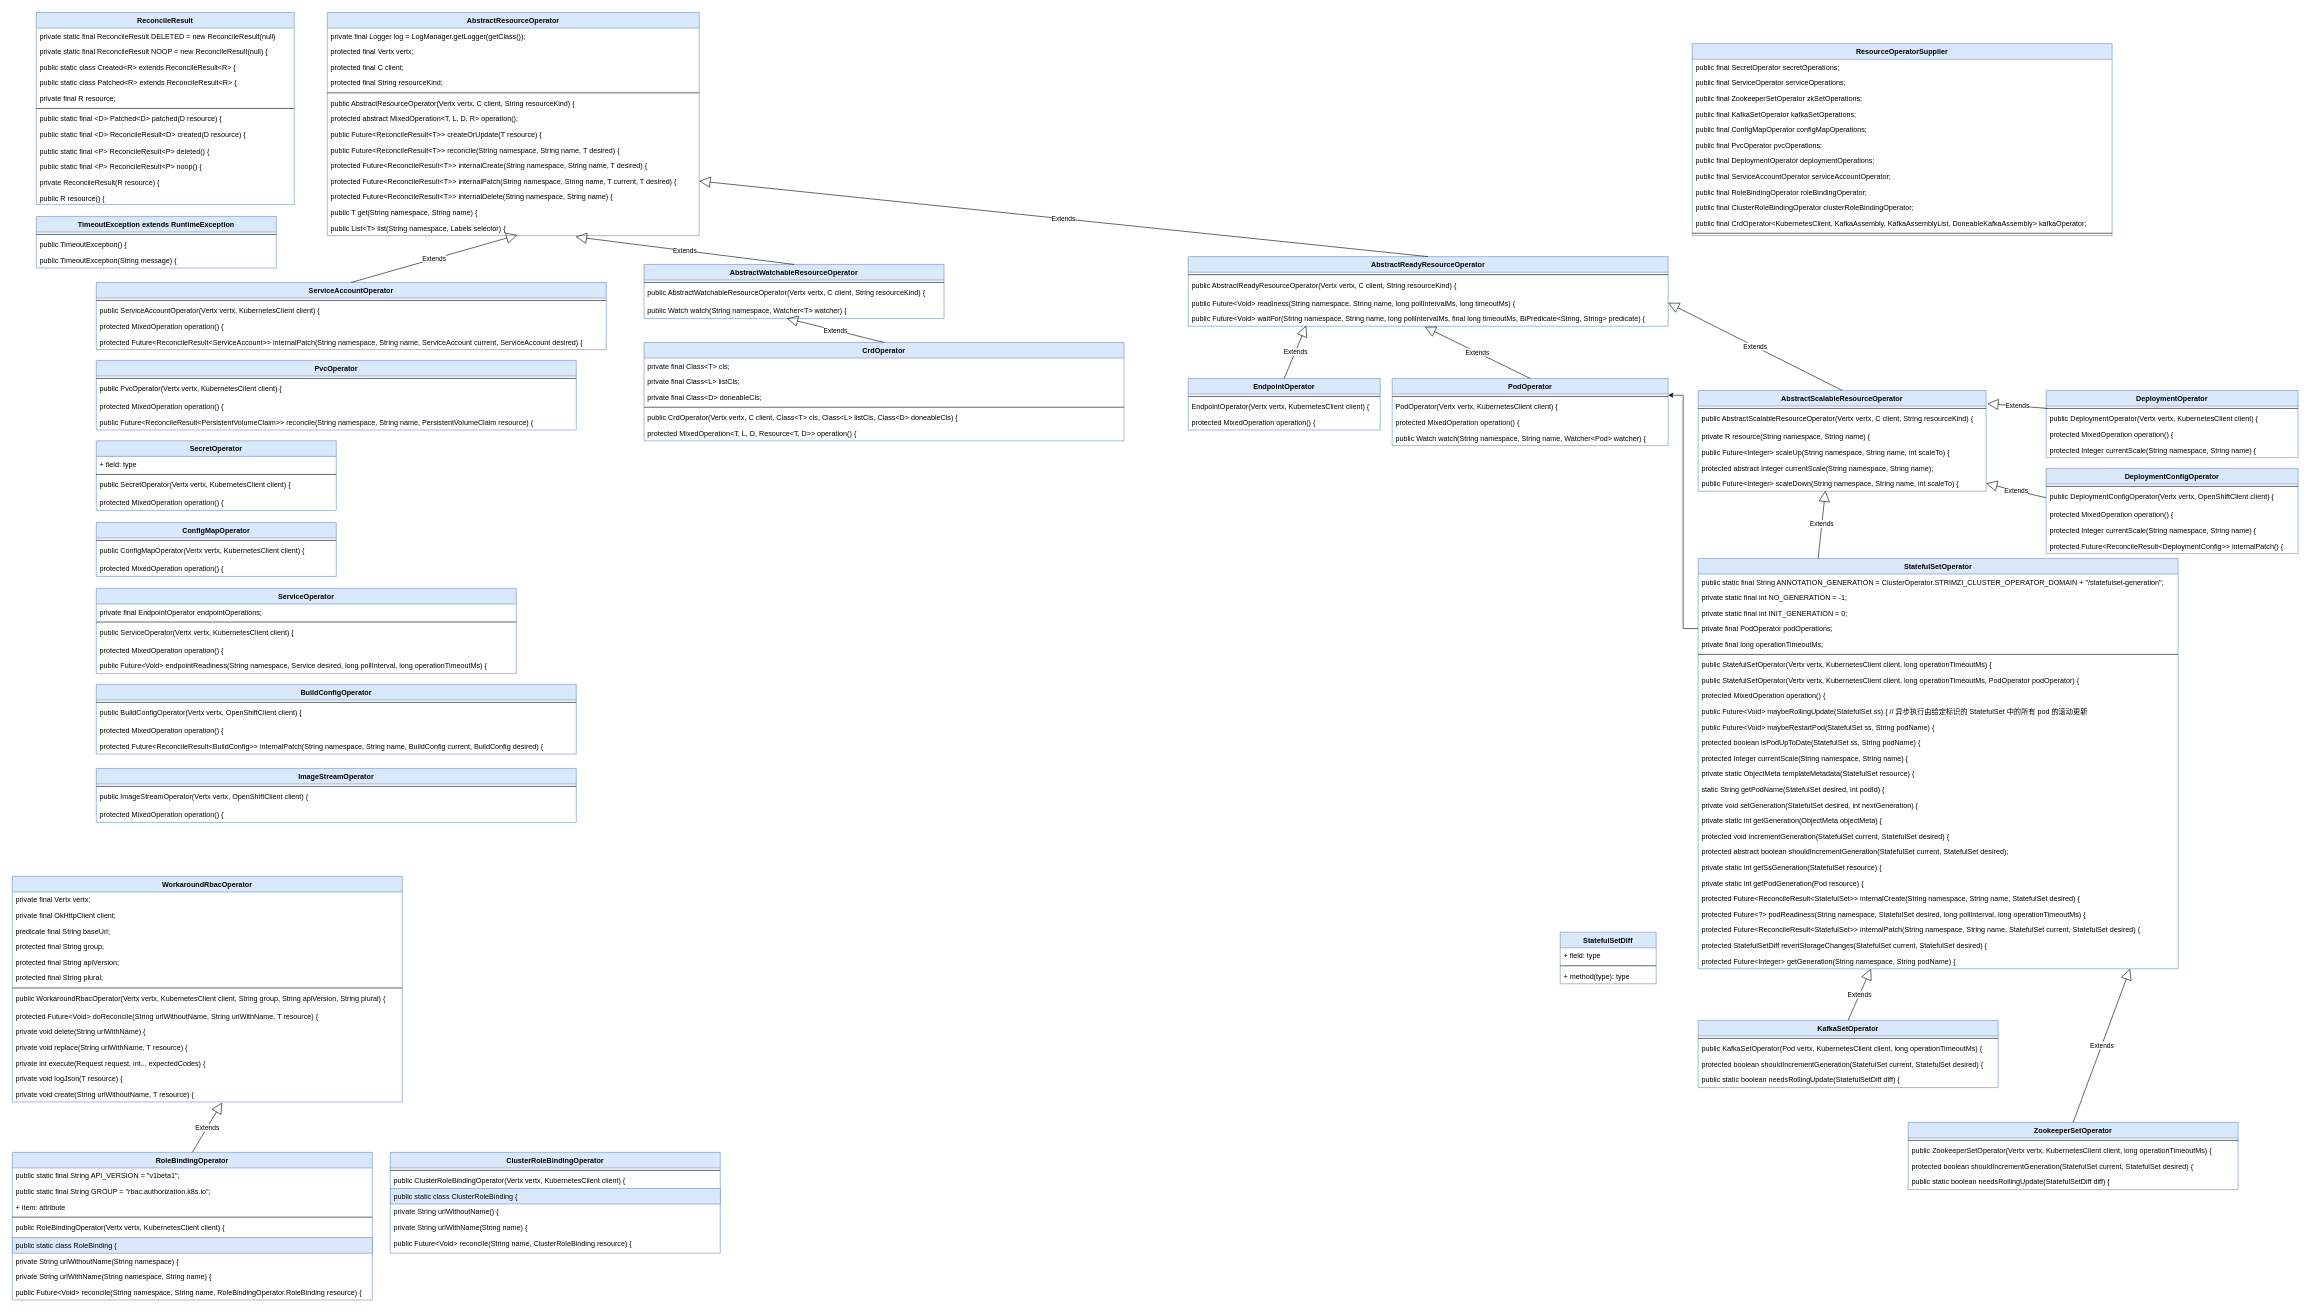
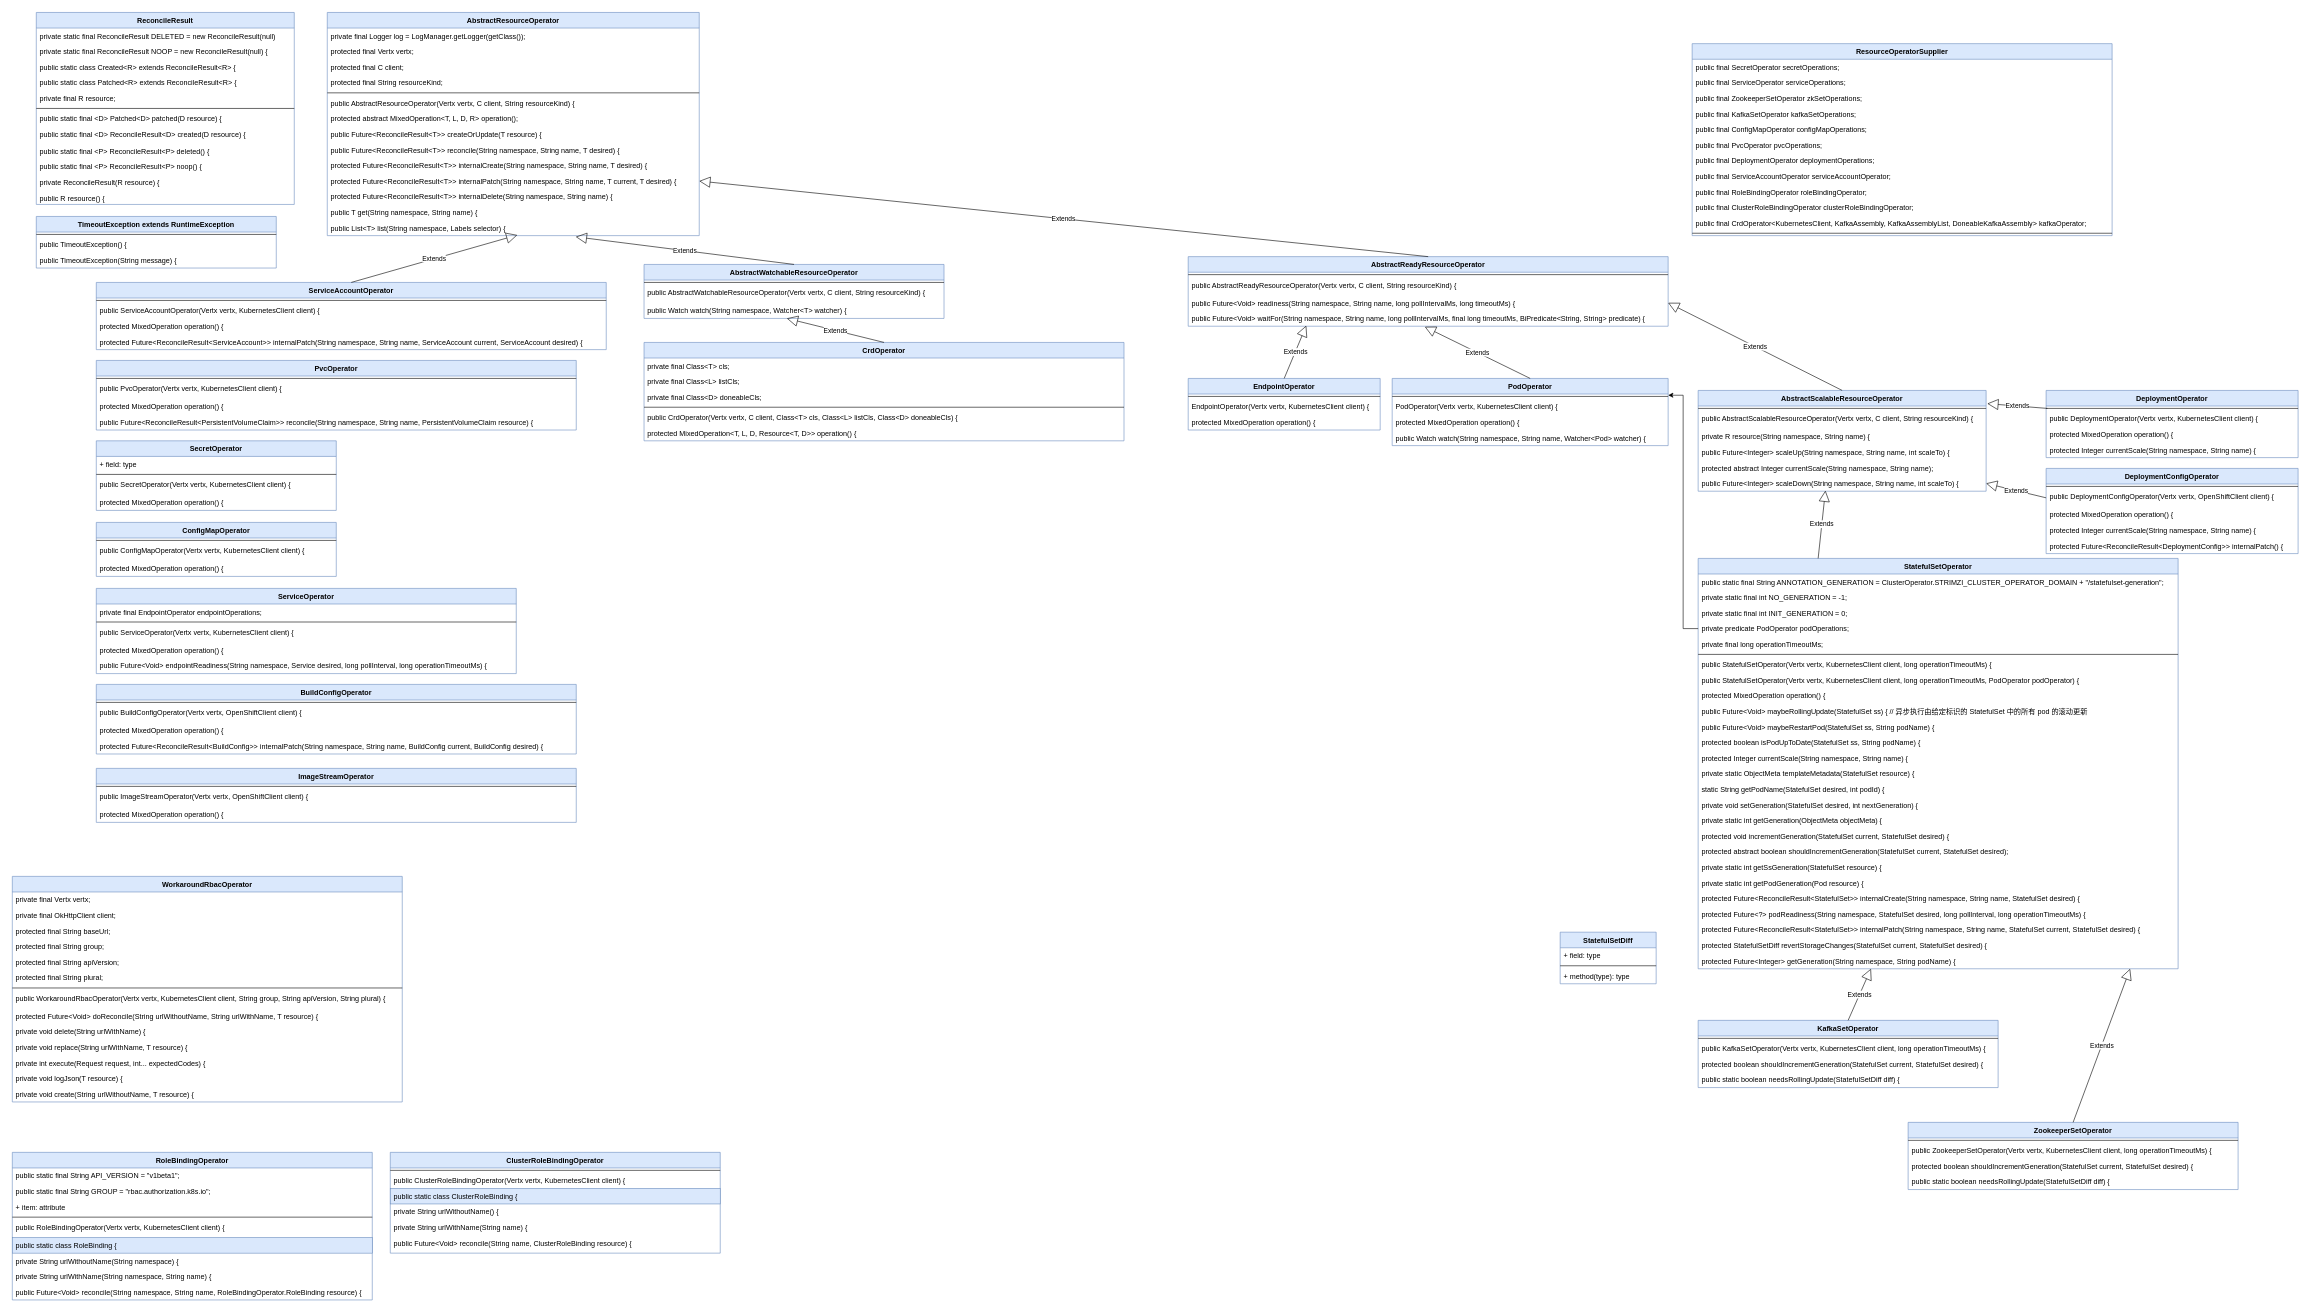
(1775, 629) -> (1784, 629)
(70, 931) -> (71, 931)
(1858, 1049) -> (1862, 1049)
(204, 1132) -> none
